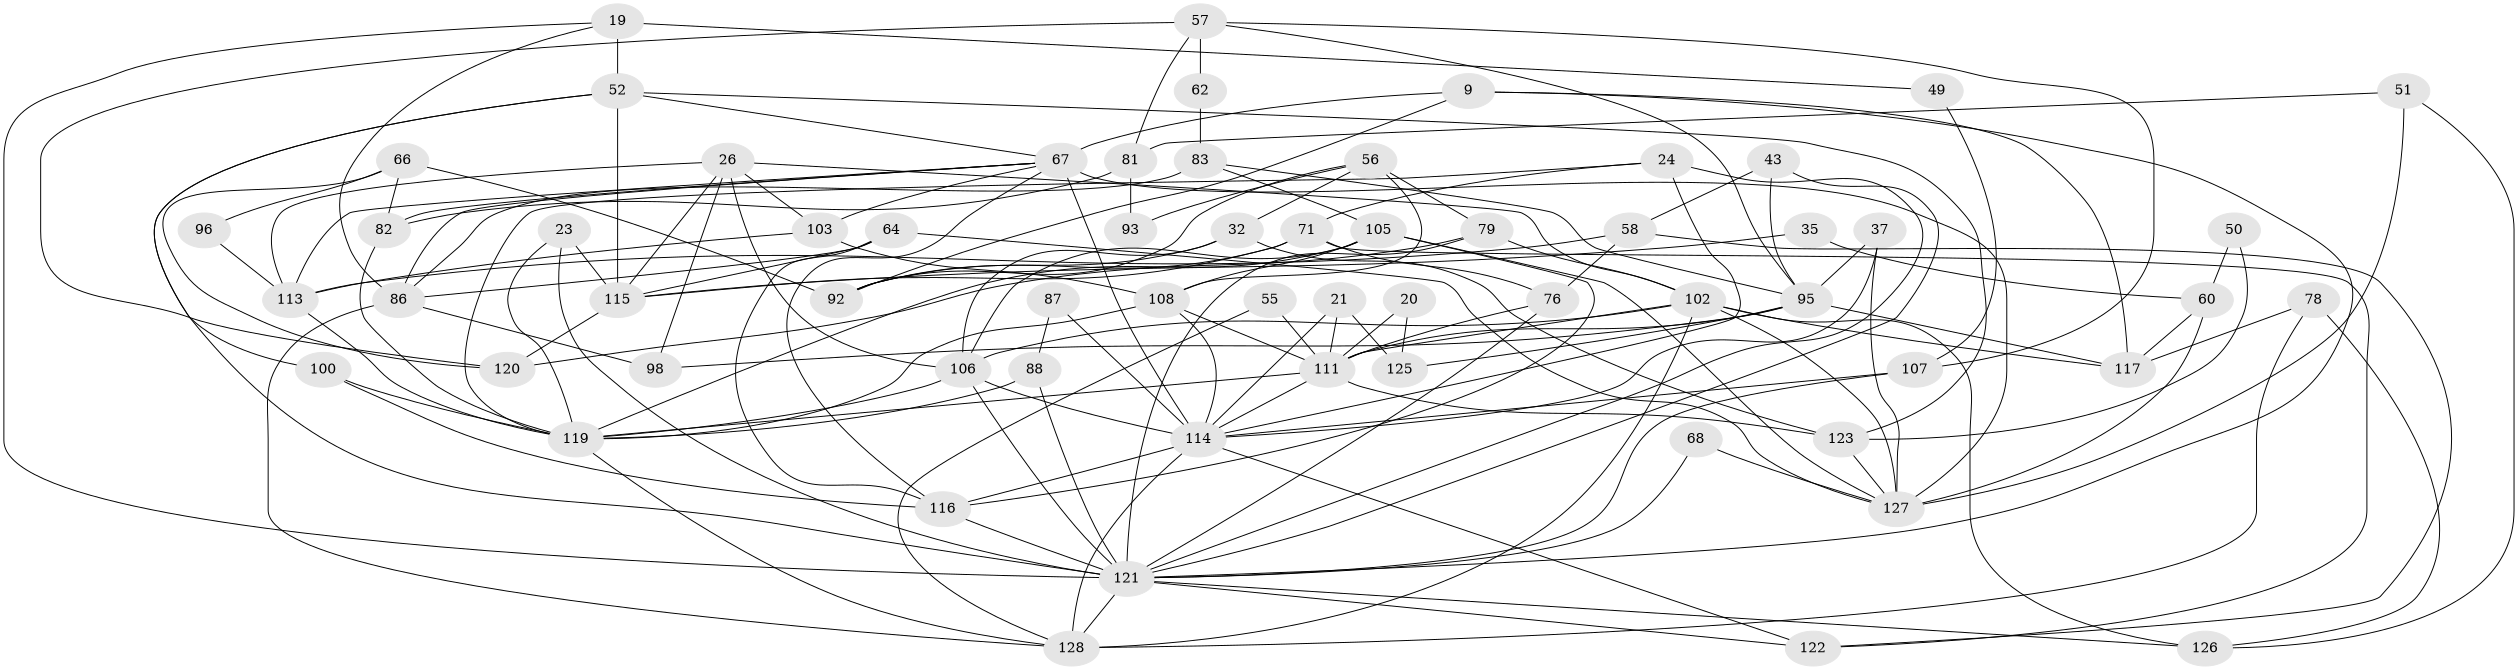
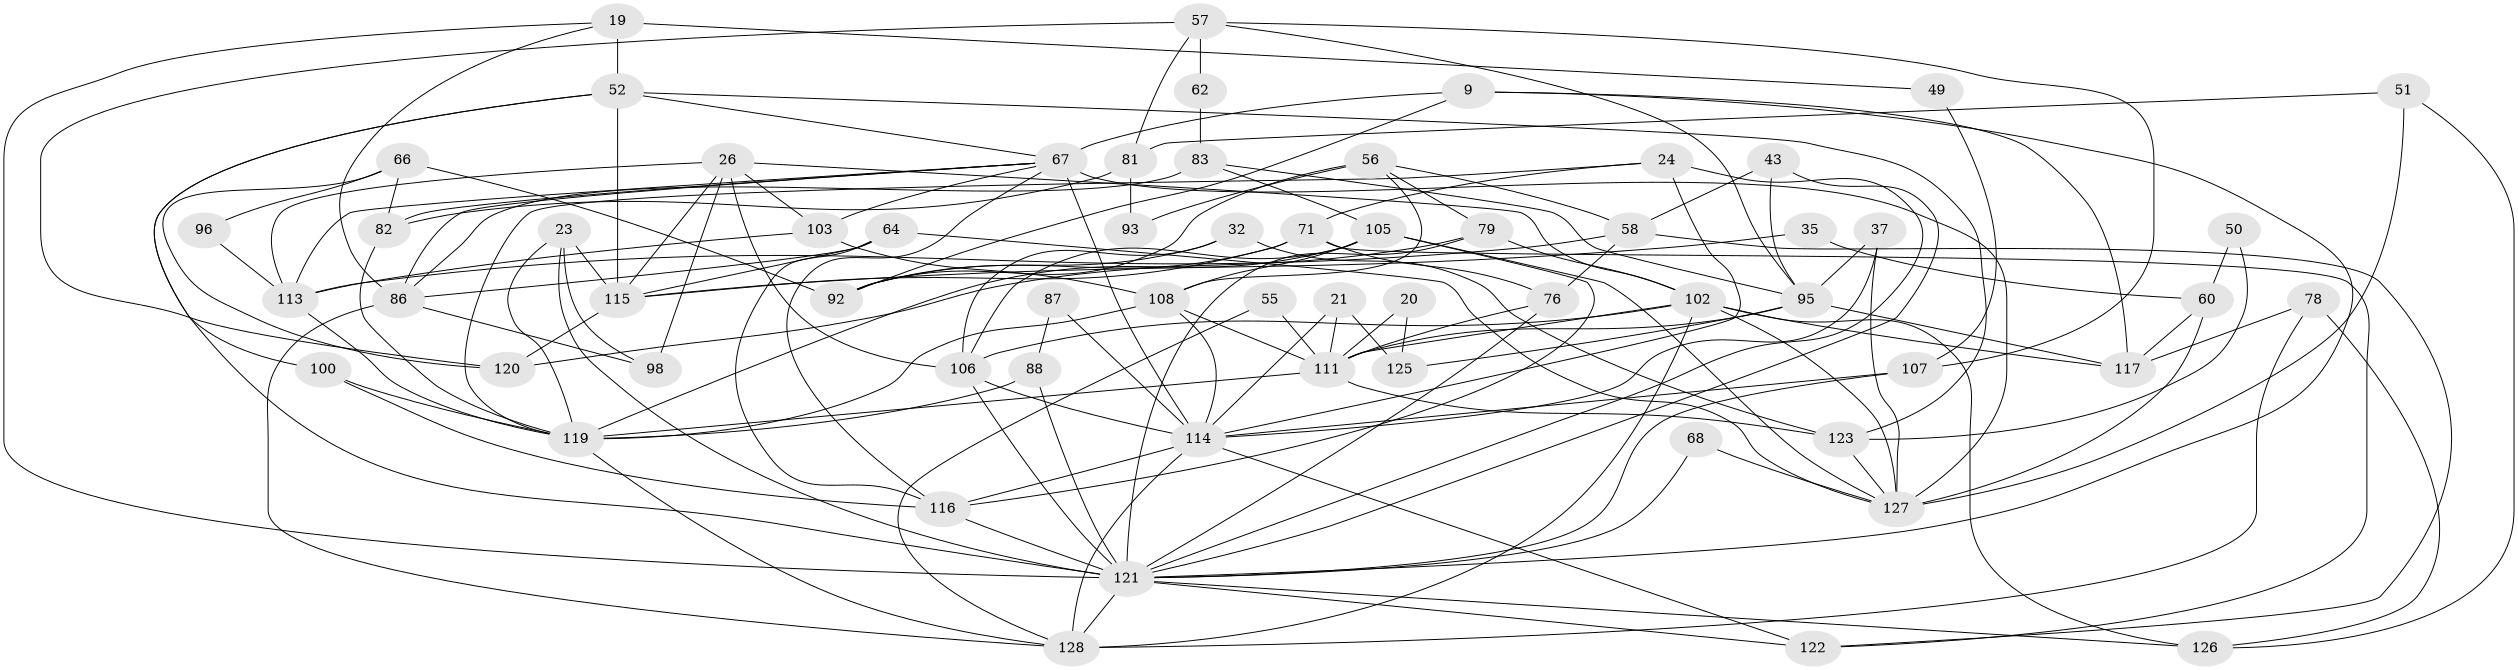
(1292, 201) -> (1514, 192)
(1233, 346) -> (580, 316)
(1263, 405) -> none
(774, 417) -> none
